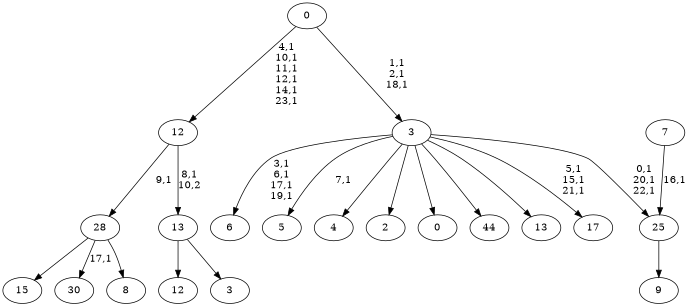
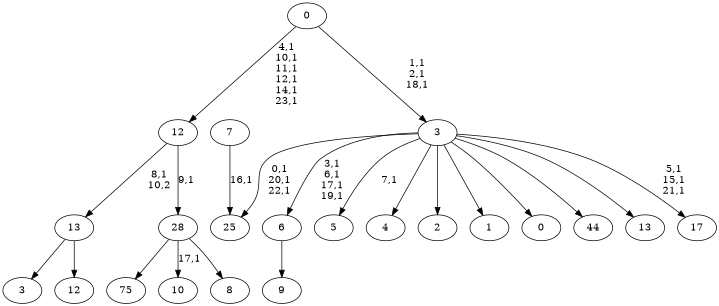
none -> (489, 228)
(659, 256) -> (282, 256)
(22, 290) -> (126, 290)
(74, 290) -> (178, 290)
